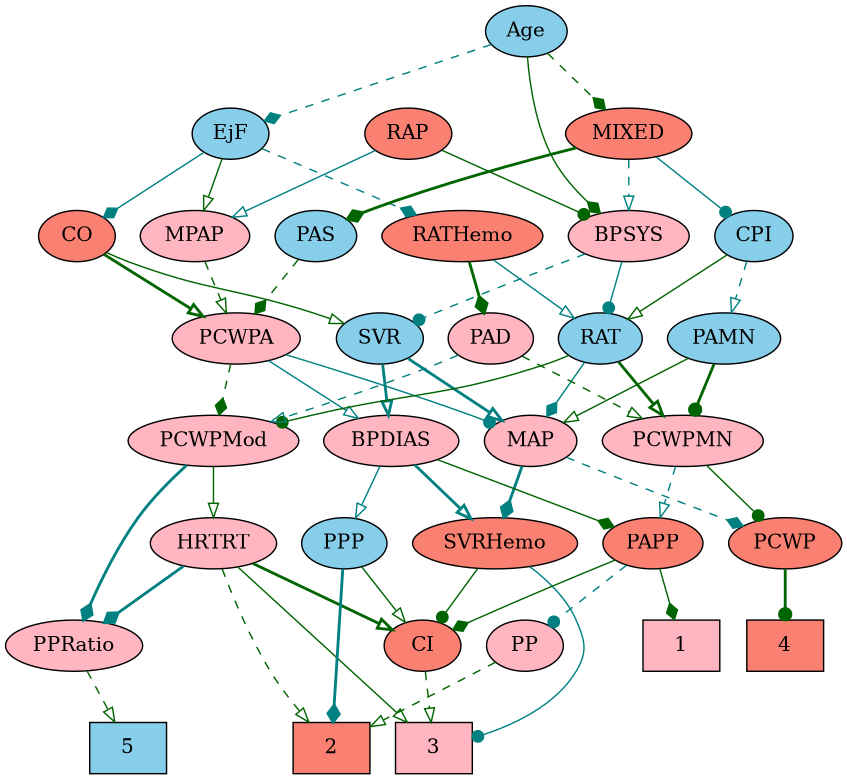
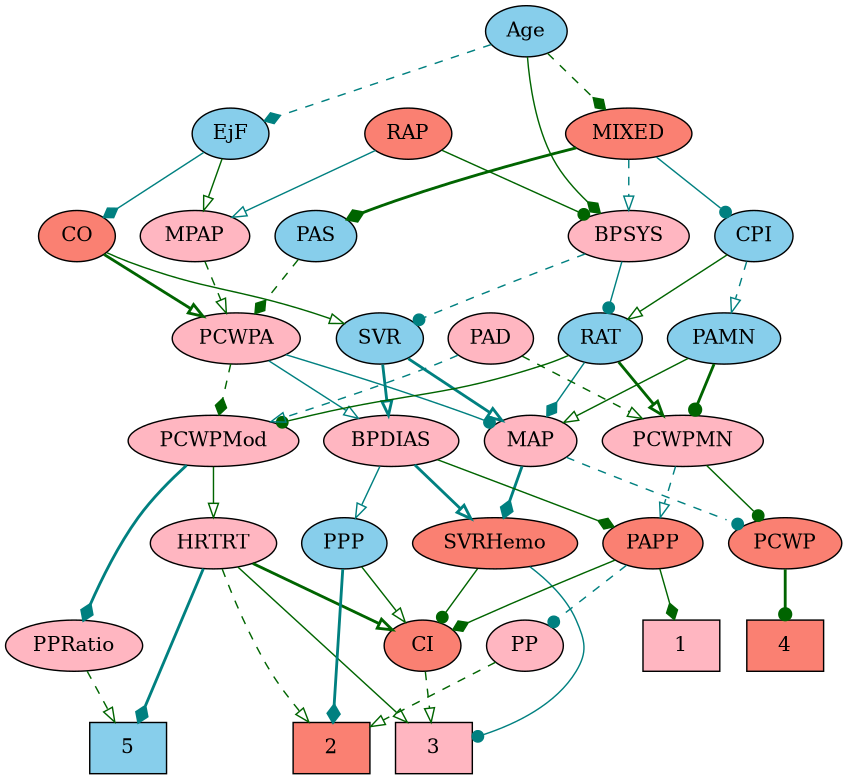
(462, 236) -> none
(646, 489) -> (646, 489)
(151, 590) -> (174, 637)
